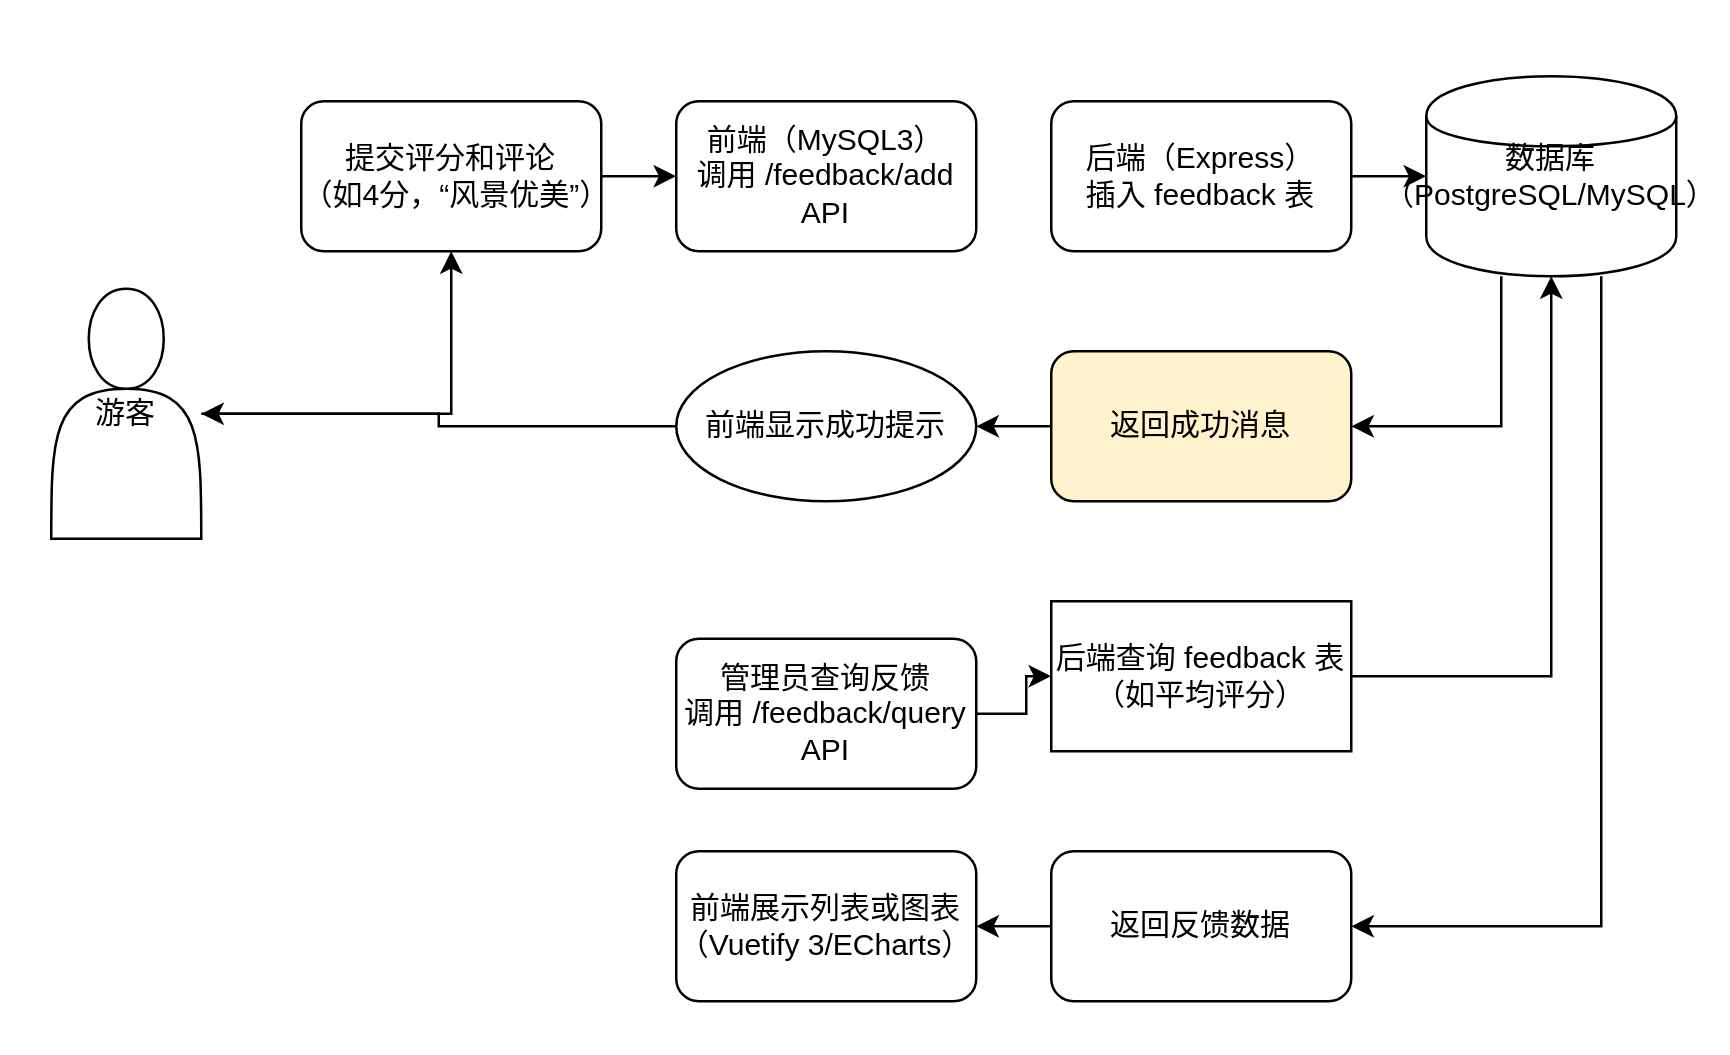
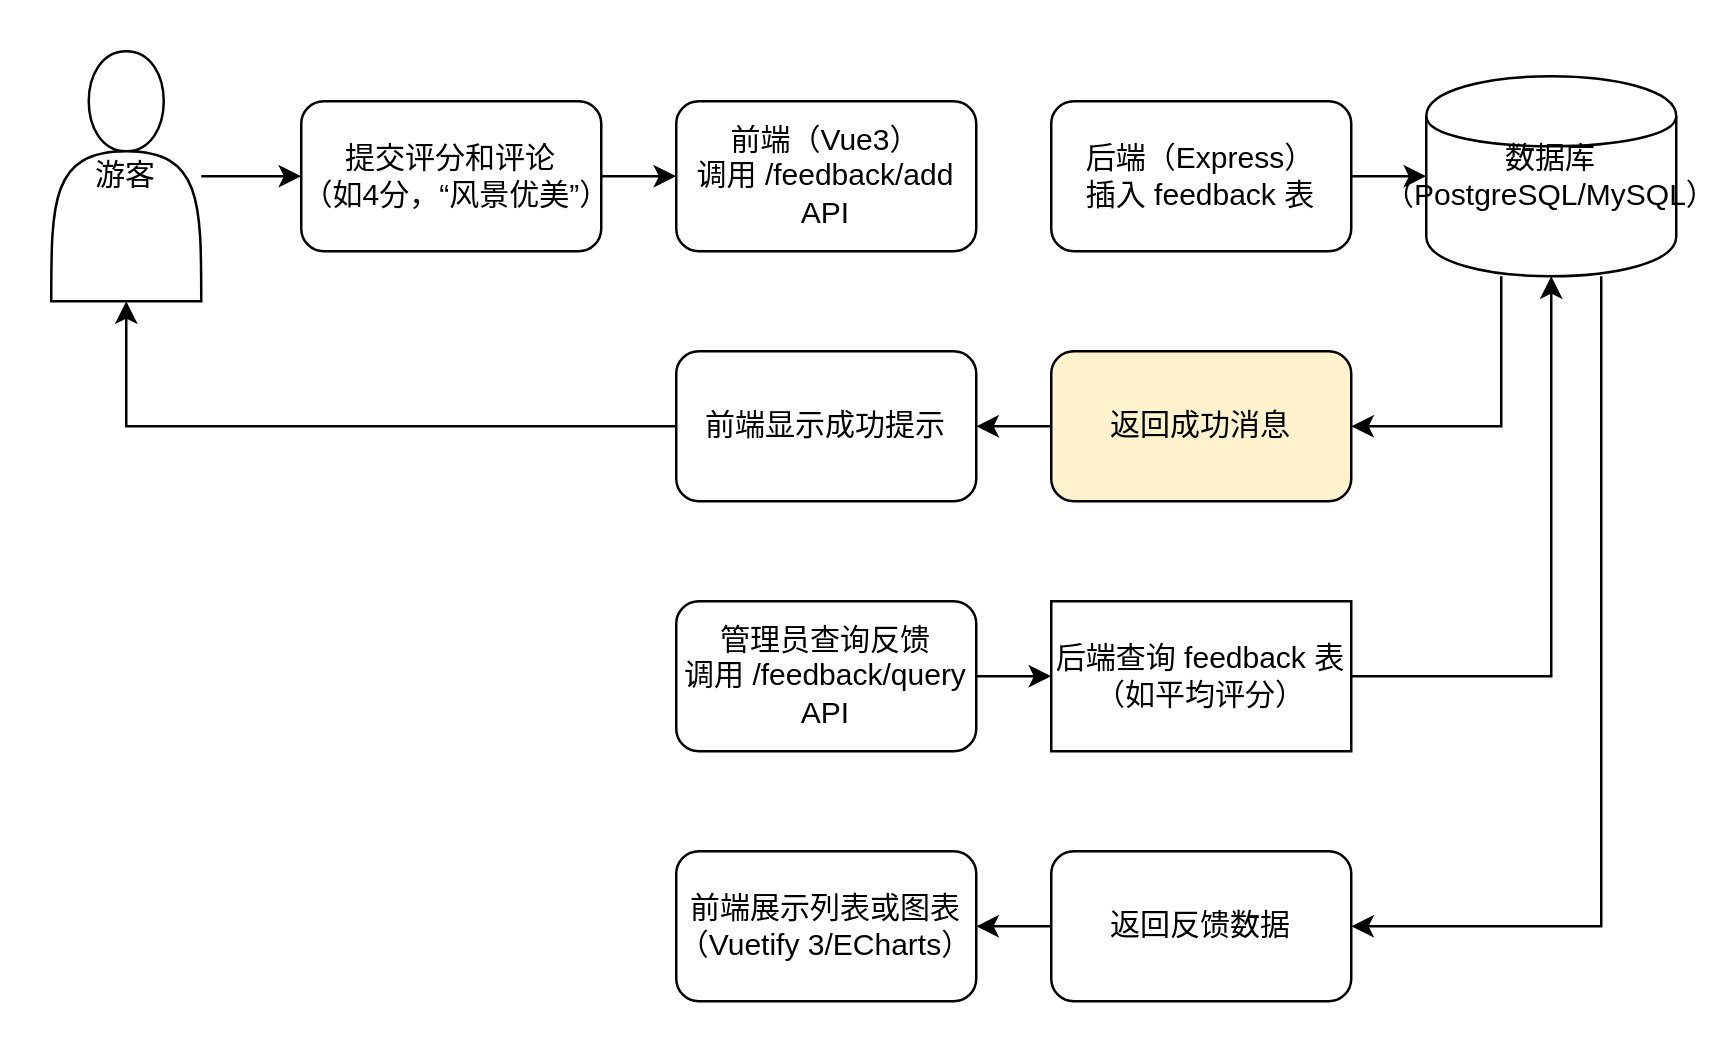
(826, 176) -> (826, 176)
(126, 414) -> (126, 176)
(826, 426) -> (826, 426)
(826, 714) -> (826, 676)
